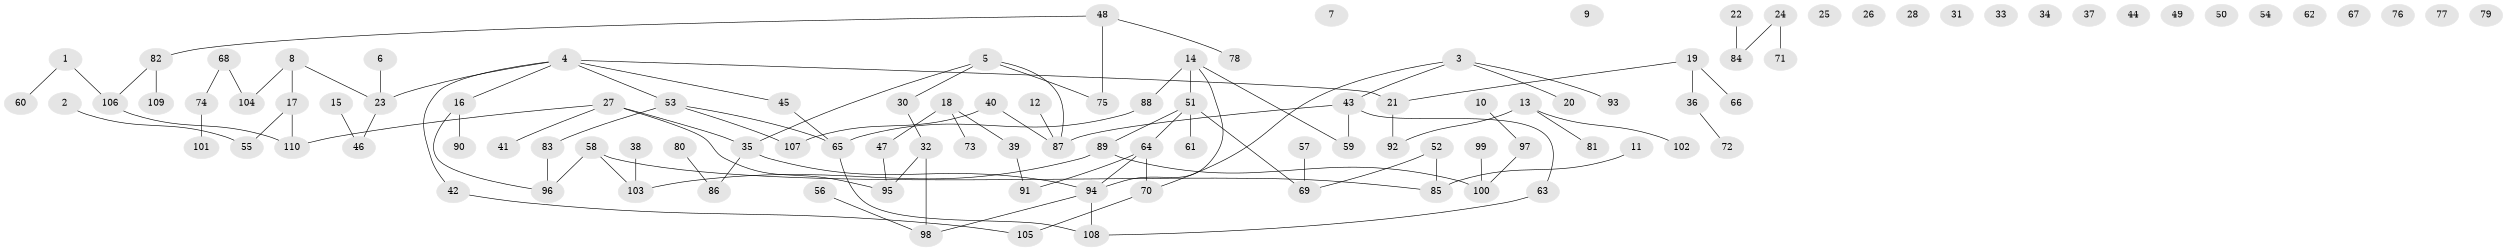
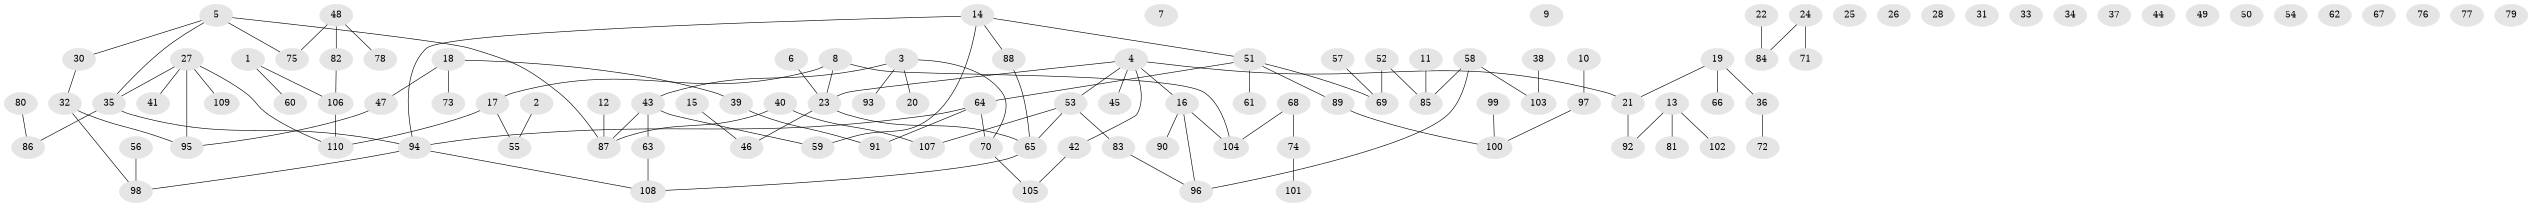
(156, 82) -> (204, 81)
(811, 126) -> (941, 126)
none -> (1207, 126)
(872, 177) -> none
